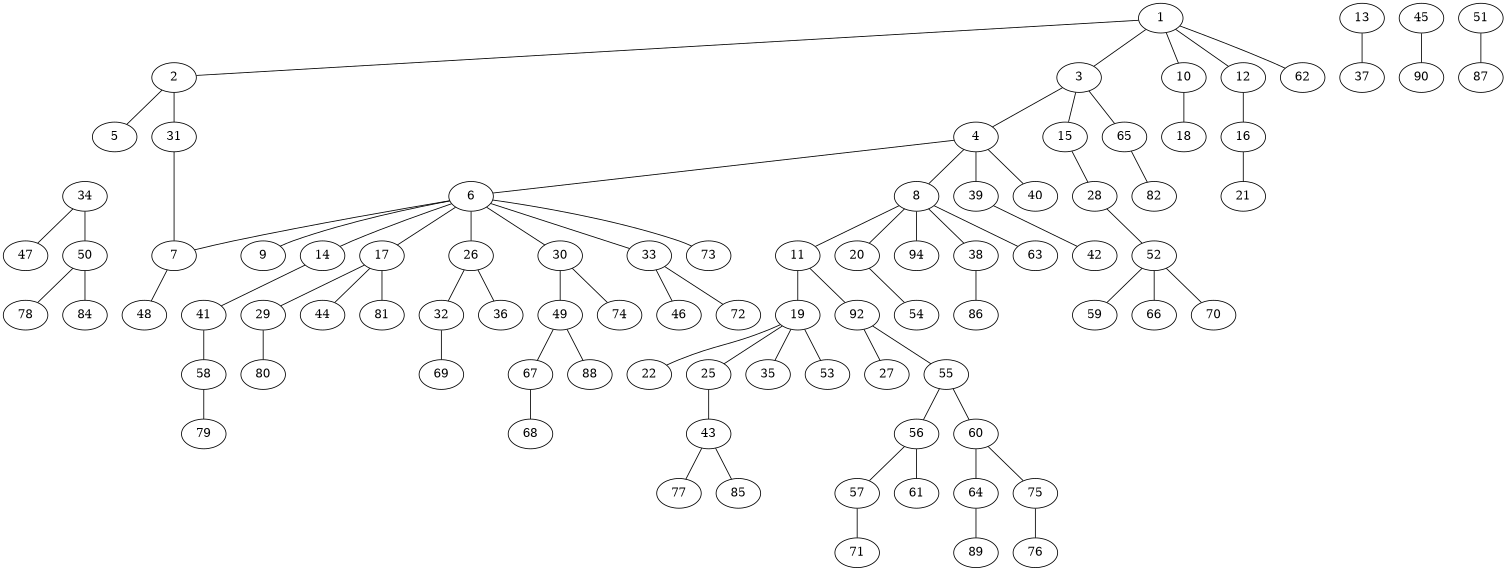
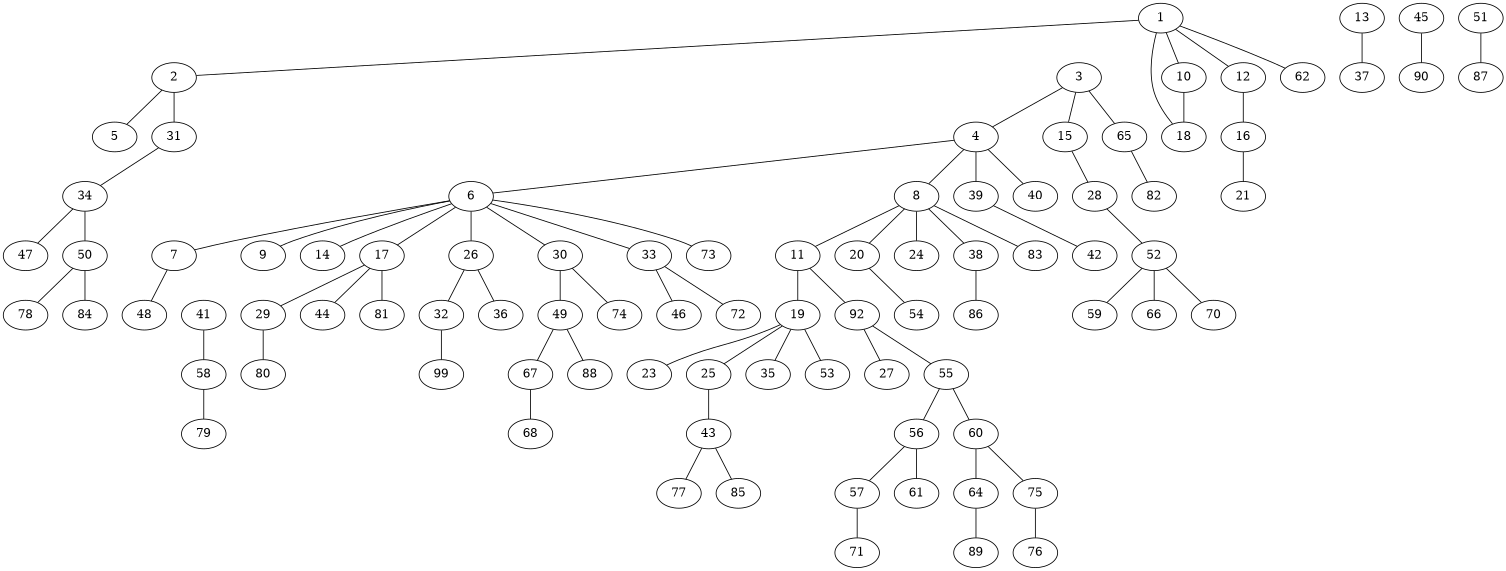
(1120, 48) -> (1152, 81)
(174, 196) -> (129, 167)
(917, 256) -> (917, 256)
(1035, 256) -> (1035, 256)
(263, 285) -> none
(441, 375) -> (441, 375)
(649, 375) -> (649, 375)
